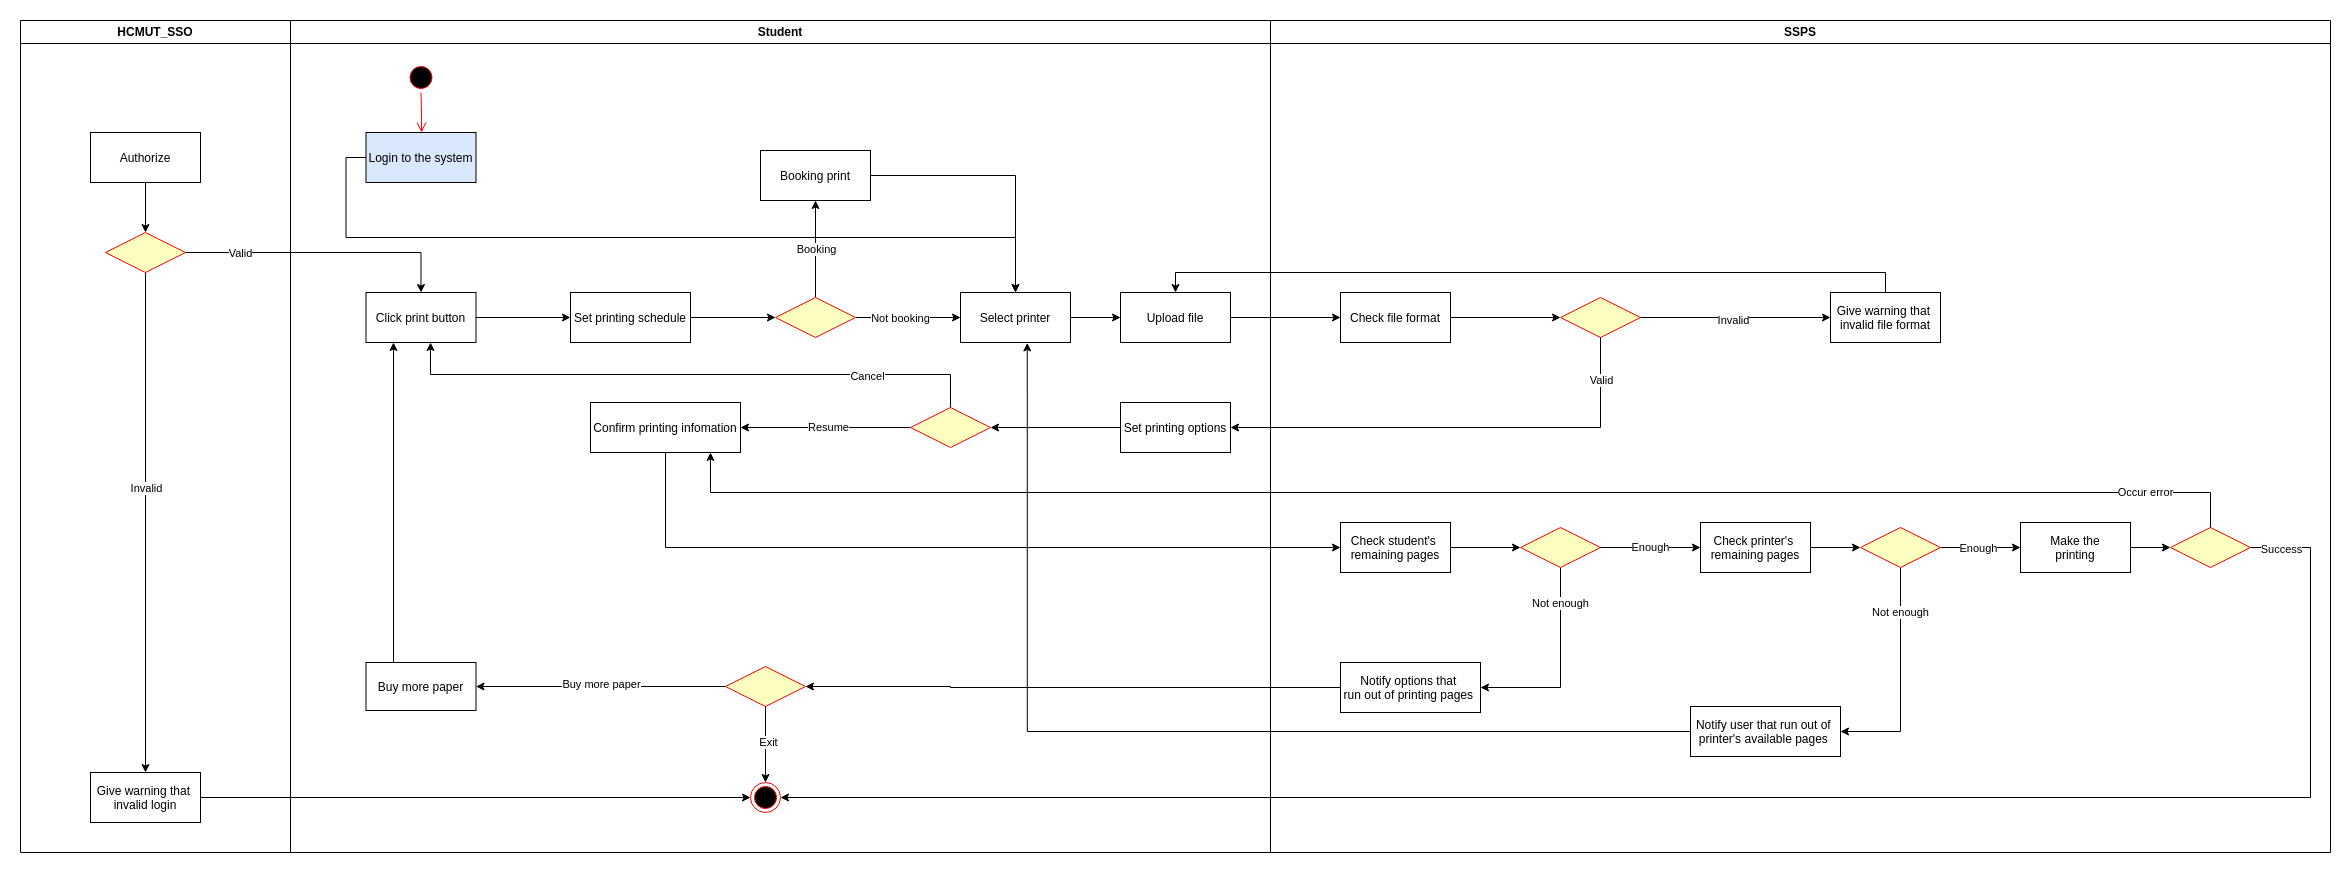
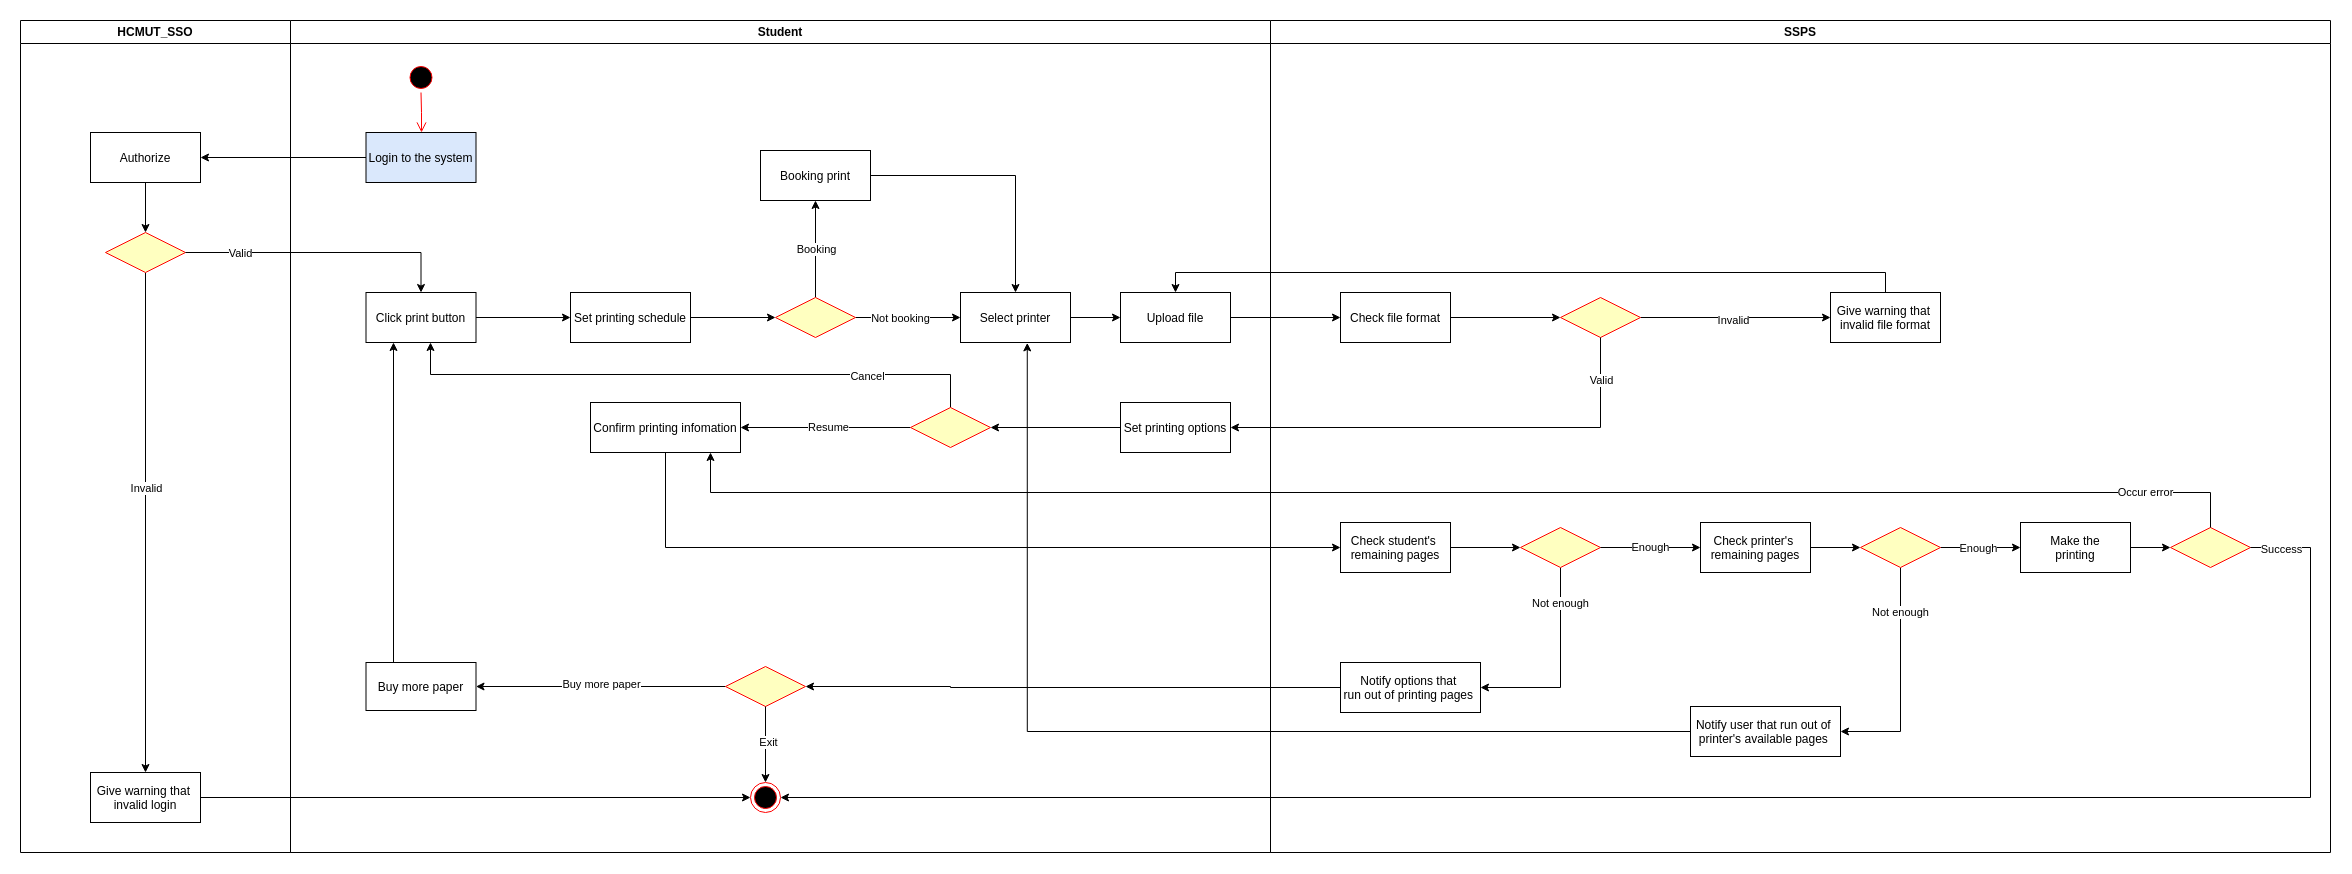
(638, 238) -> (278, 158)
